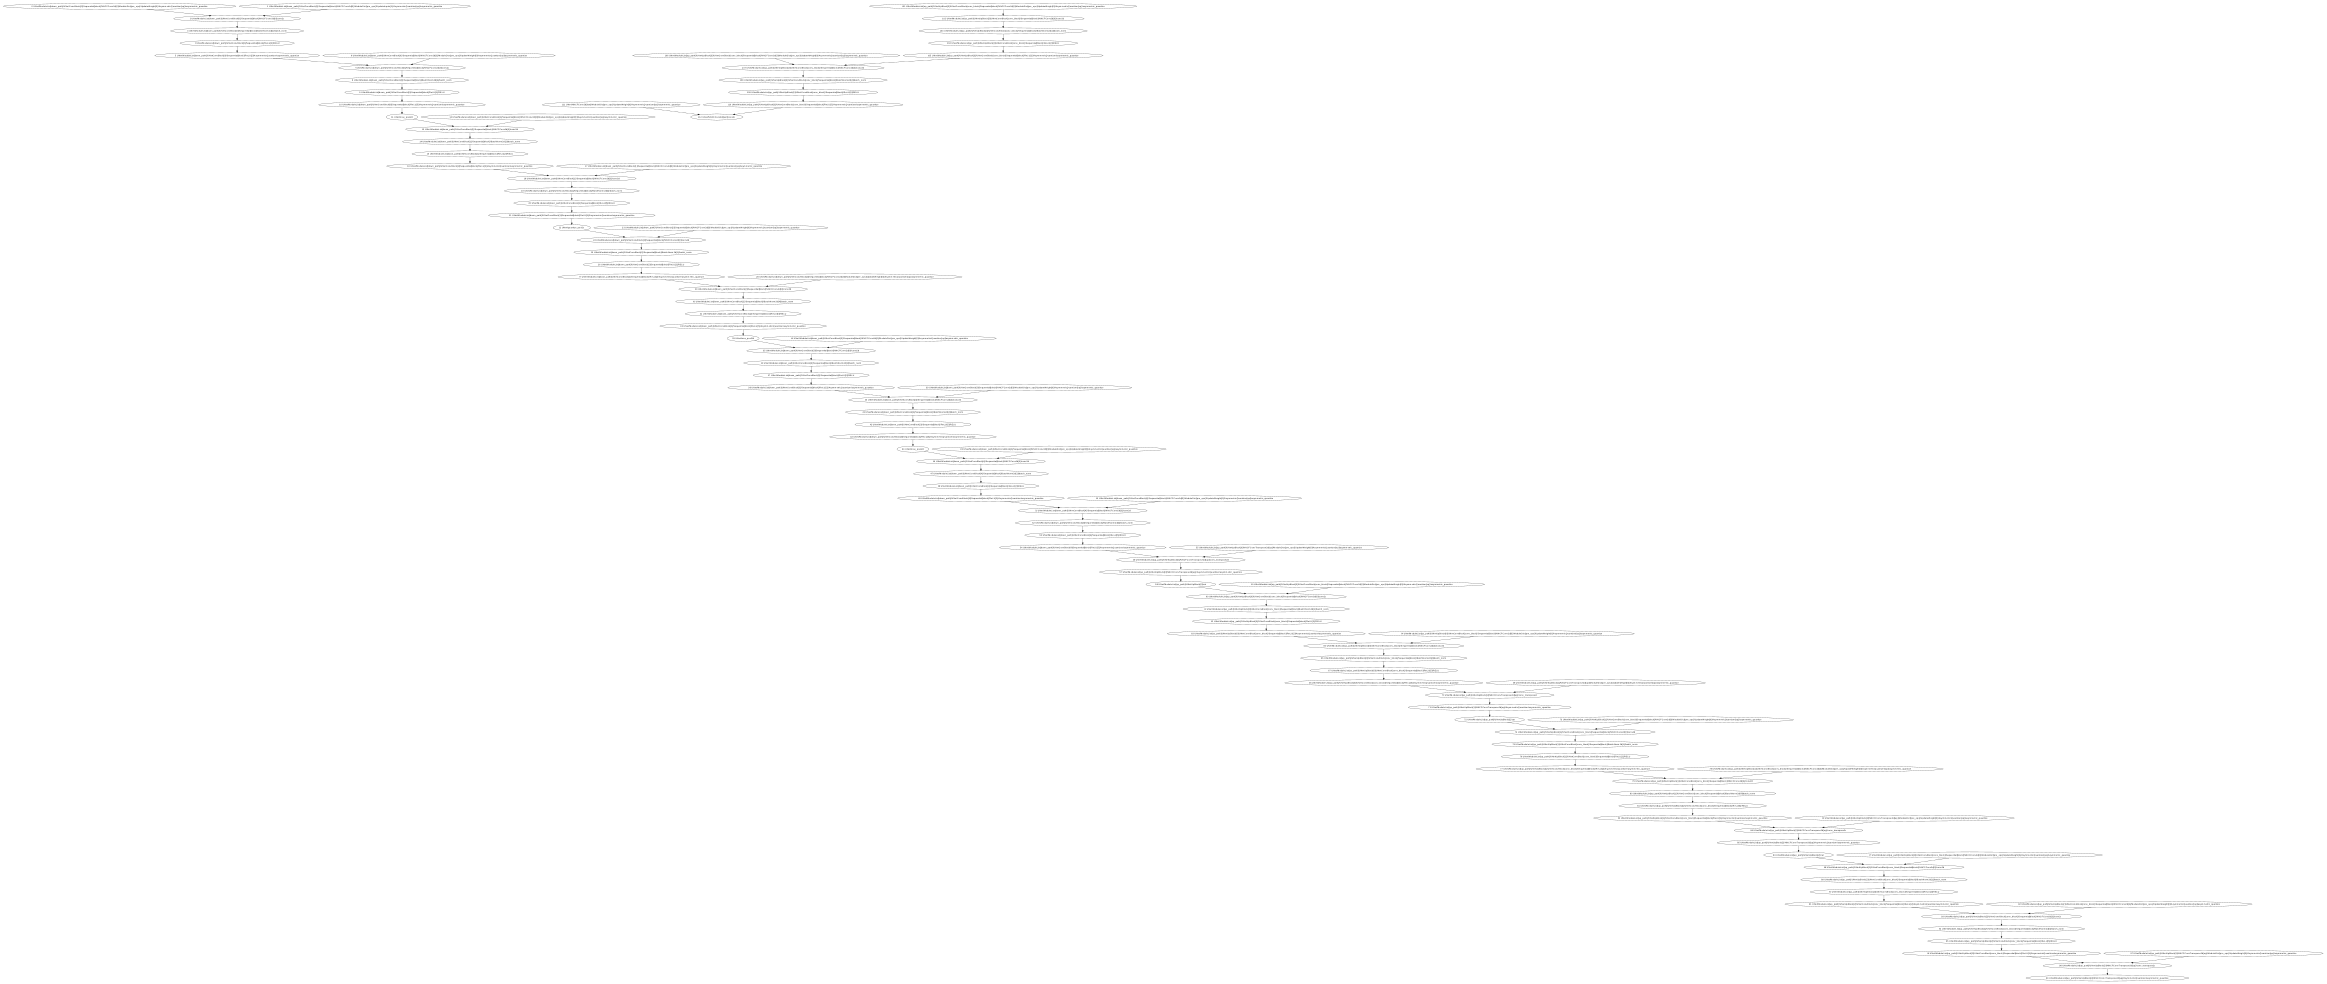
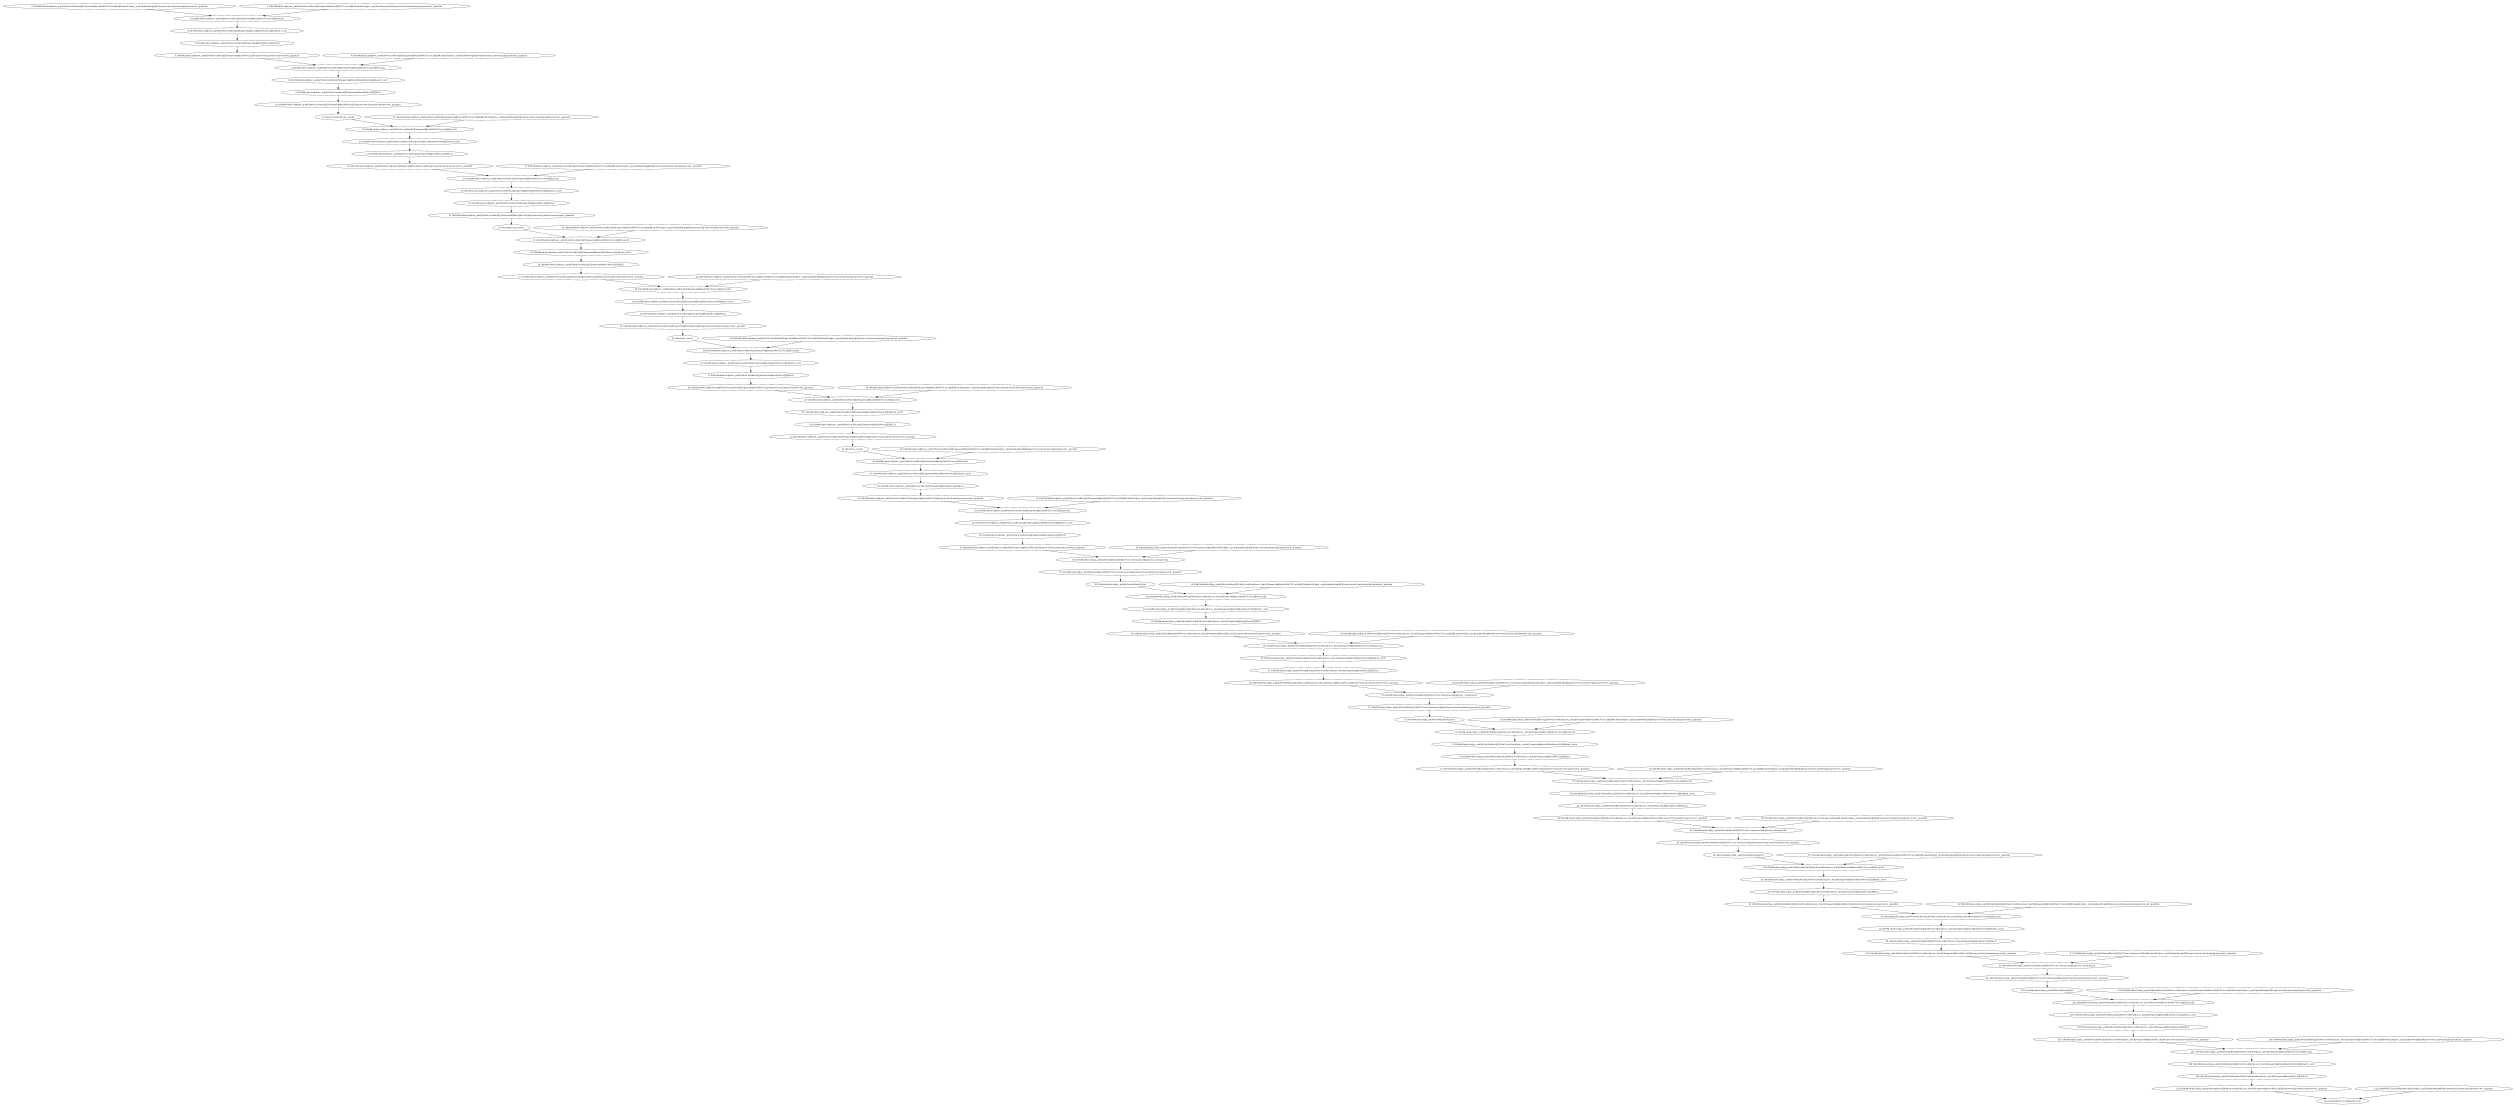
(402, 117) -> (338, 117)
none -> (2047, 990)
